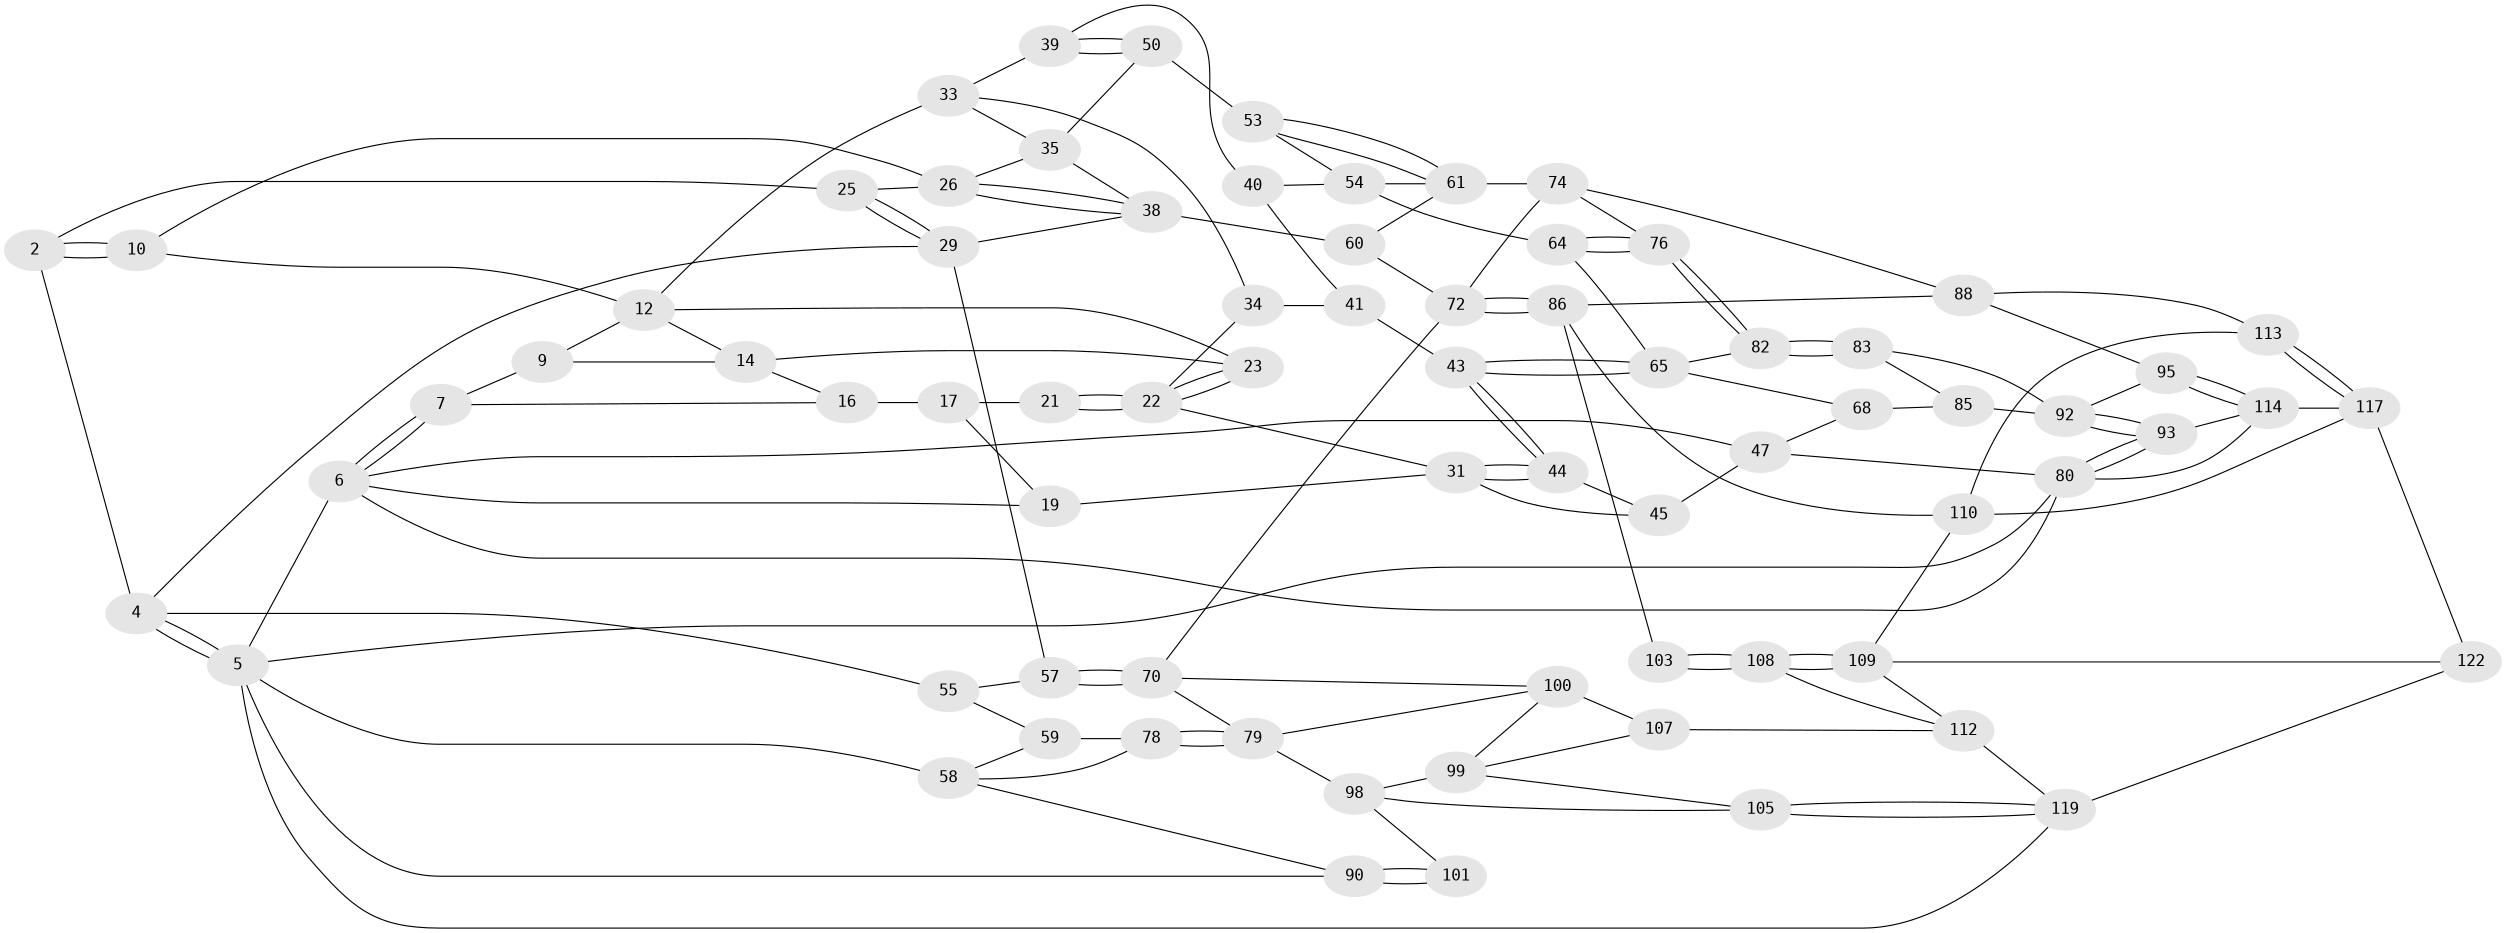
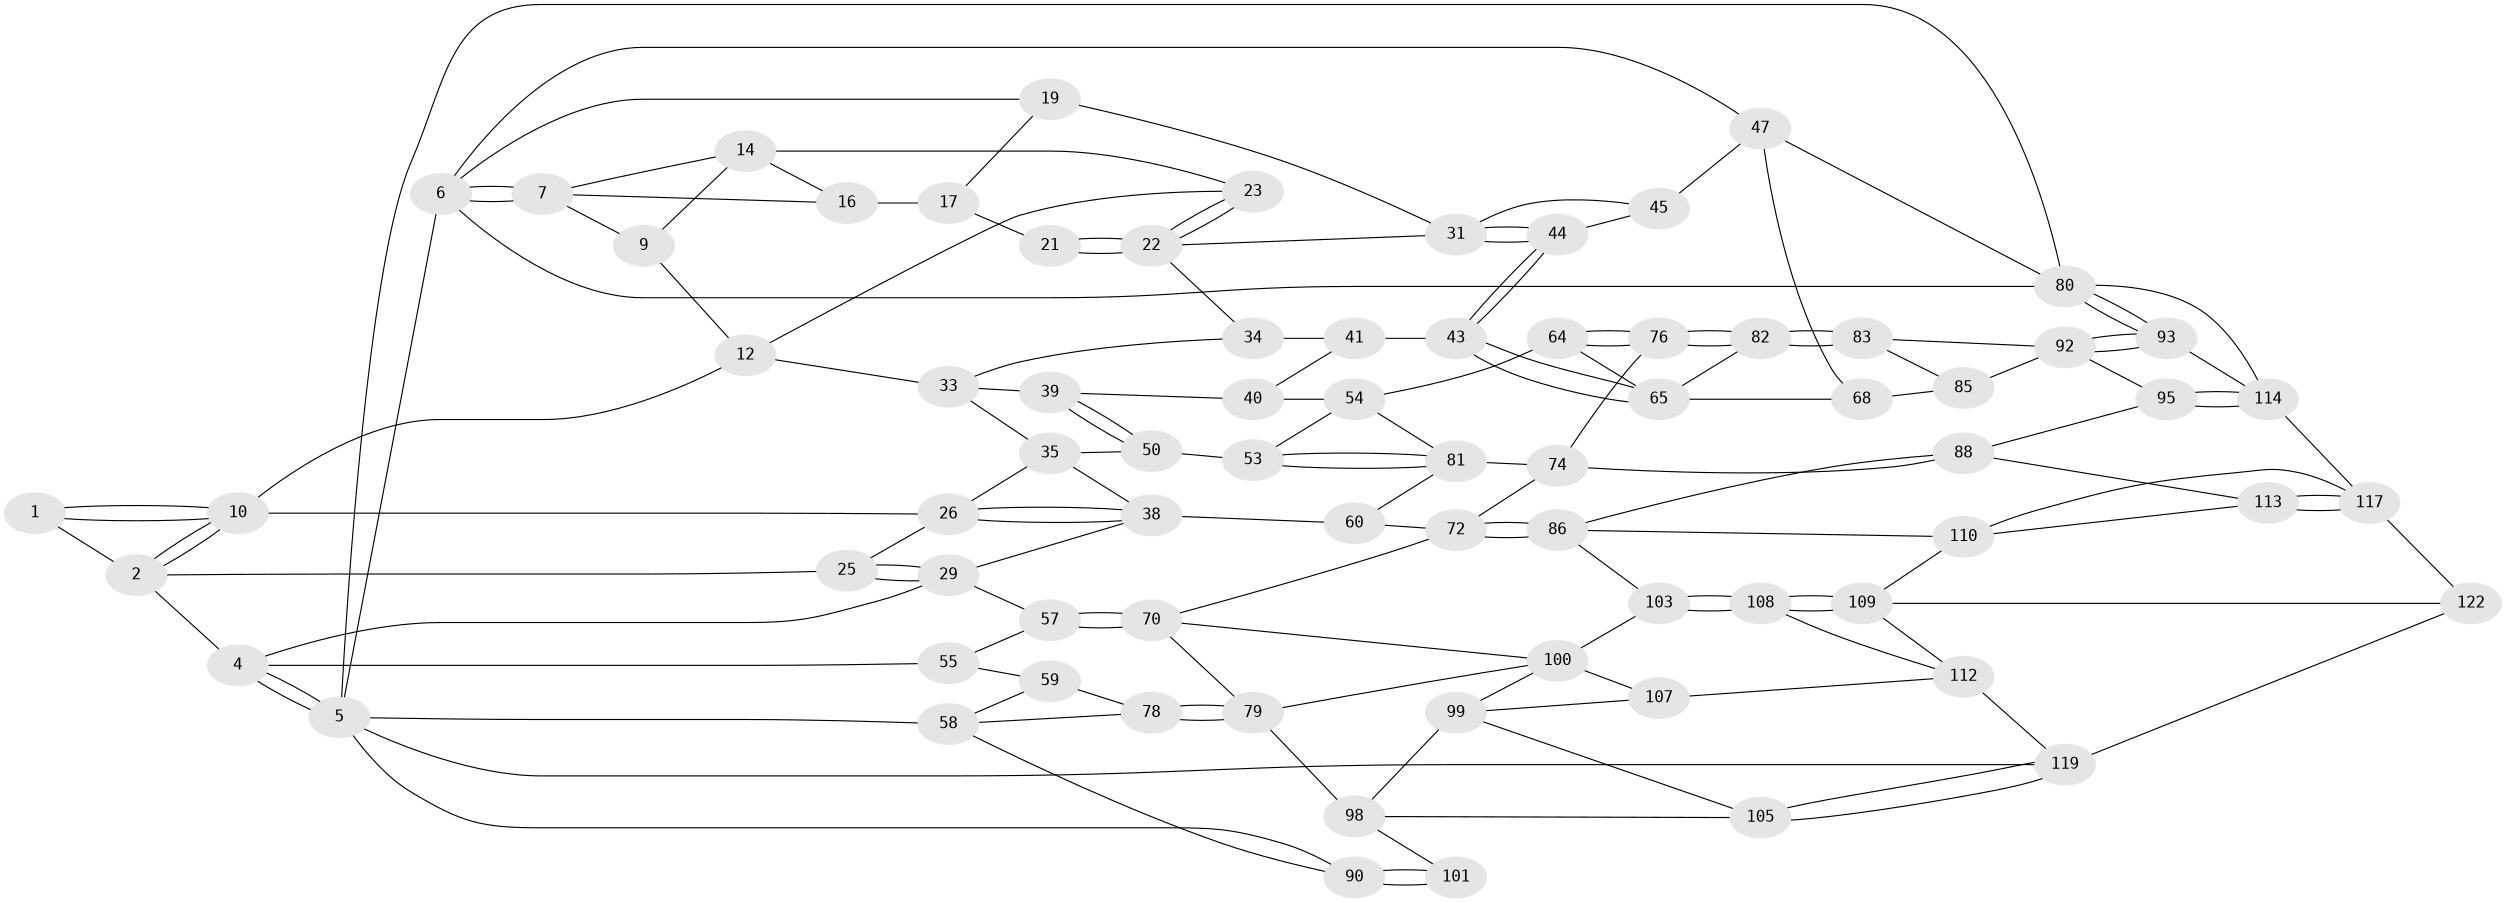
(1456, 184) -> (1456, 461)
(695, 336) -> (644, 172)
none -> (35, 513)
none -> (1608, 632)
